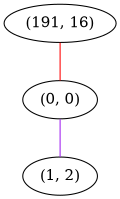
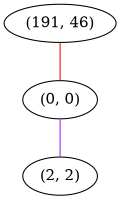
(60, 23) -> (60, 23)
(60, 176) -> (60, 176)
